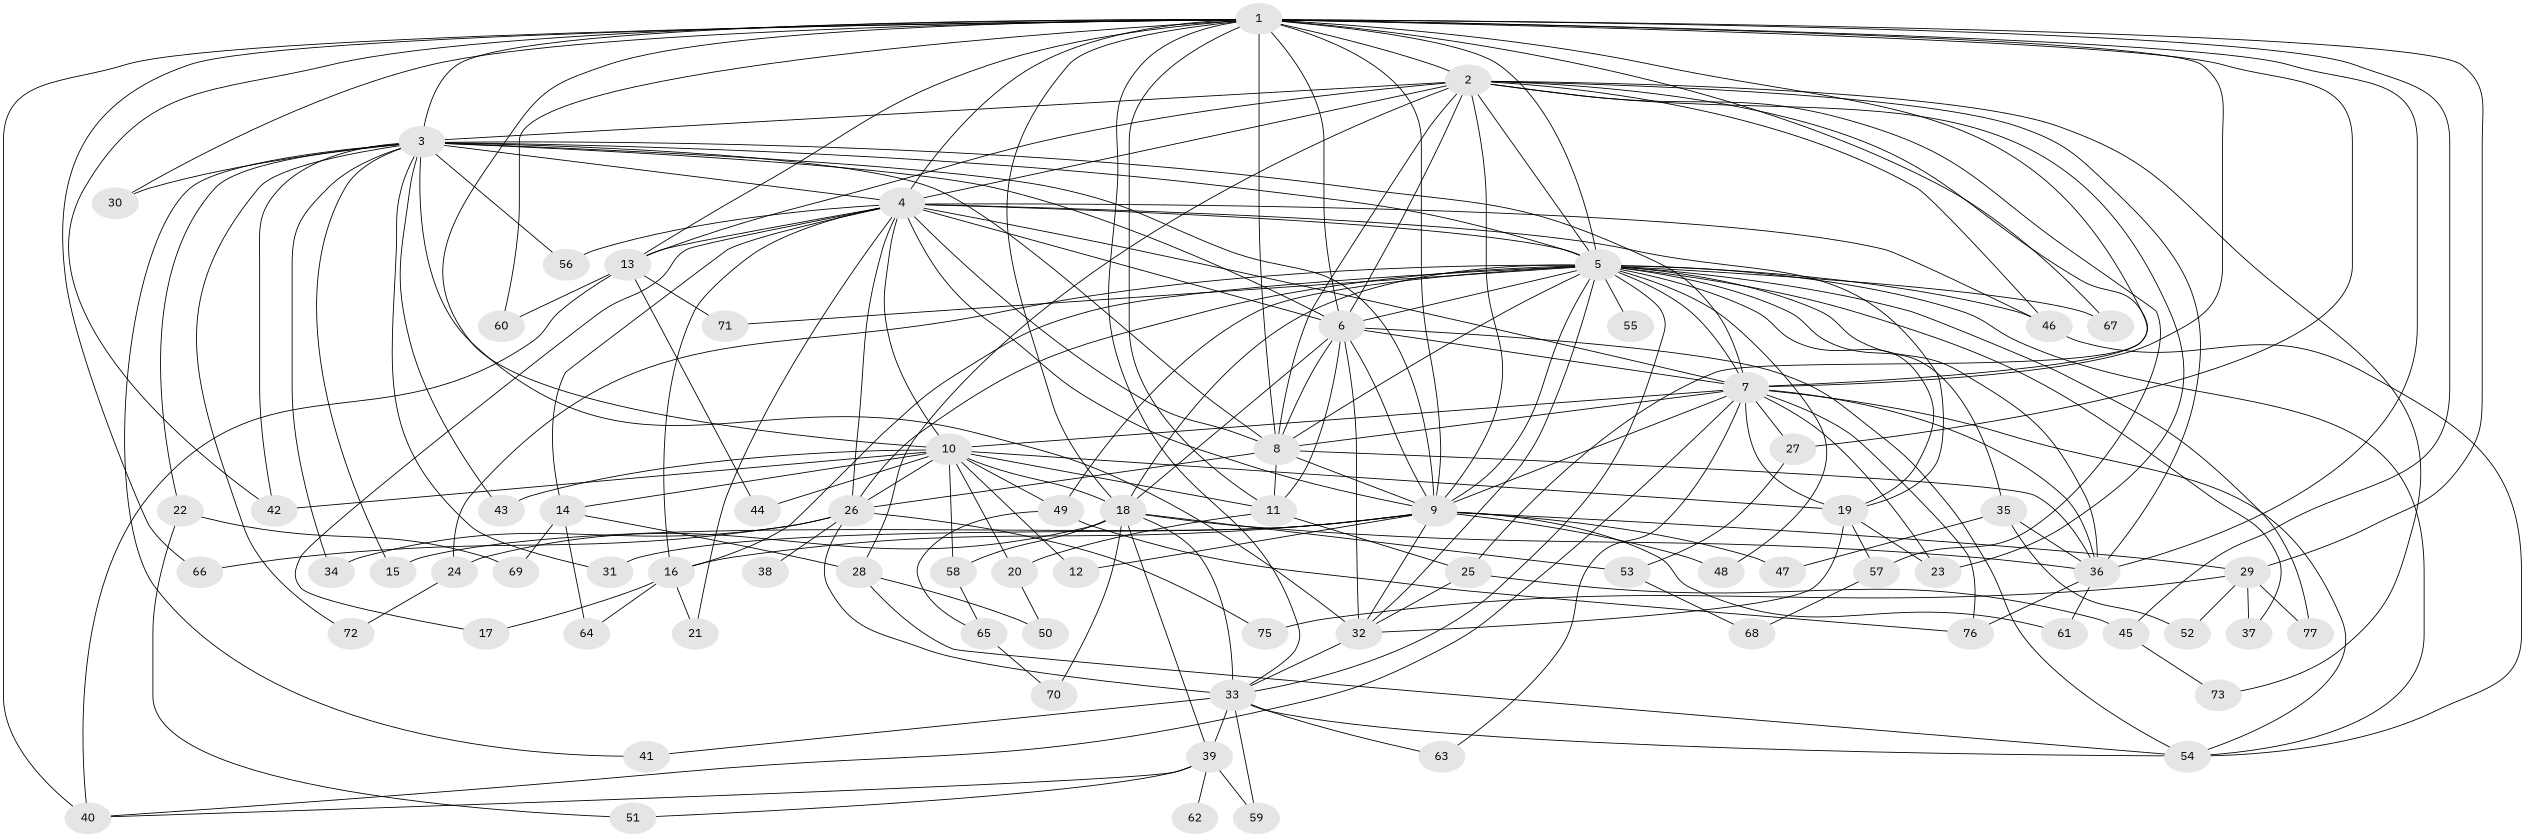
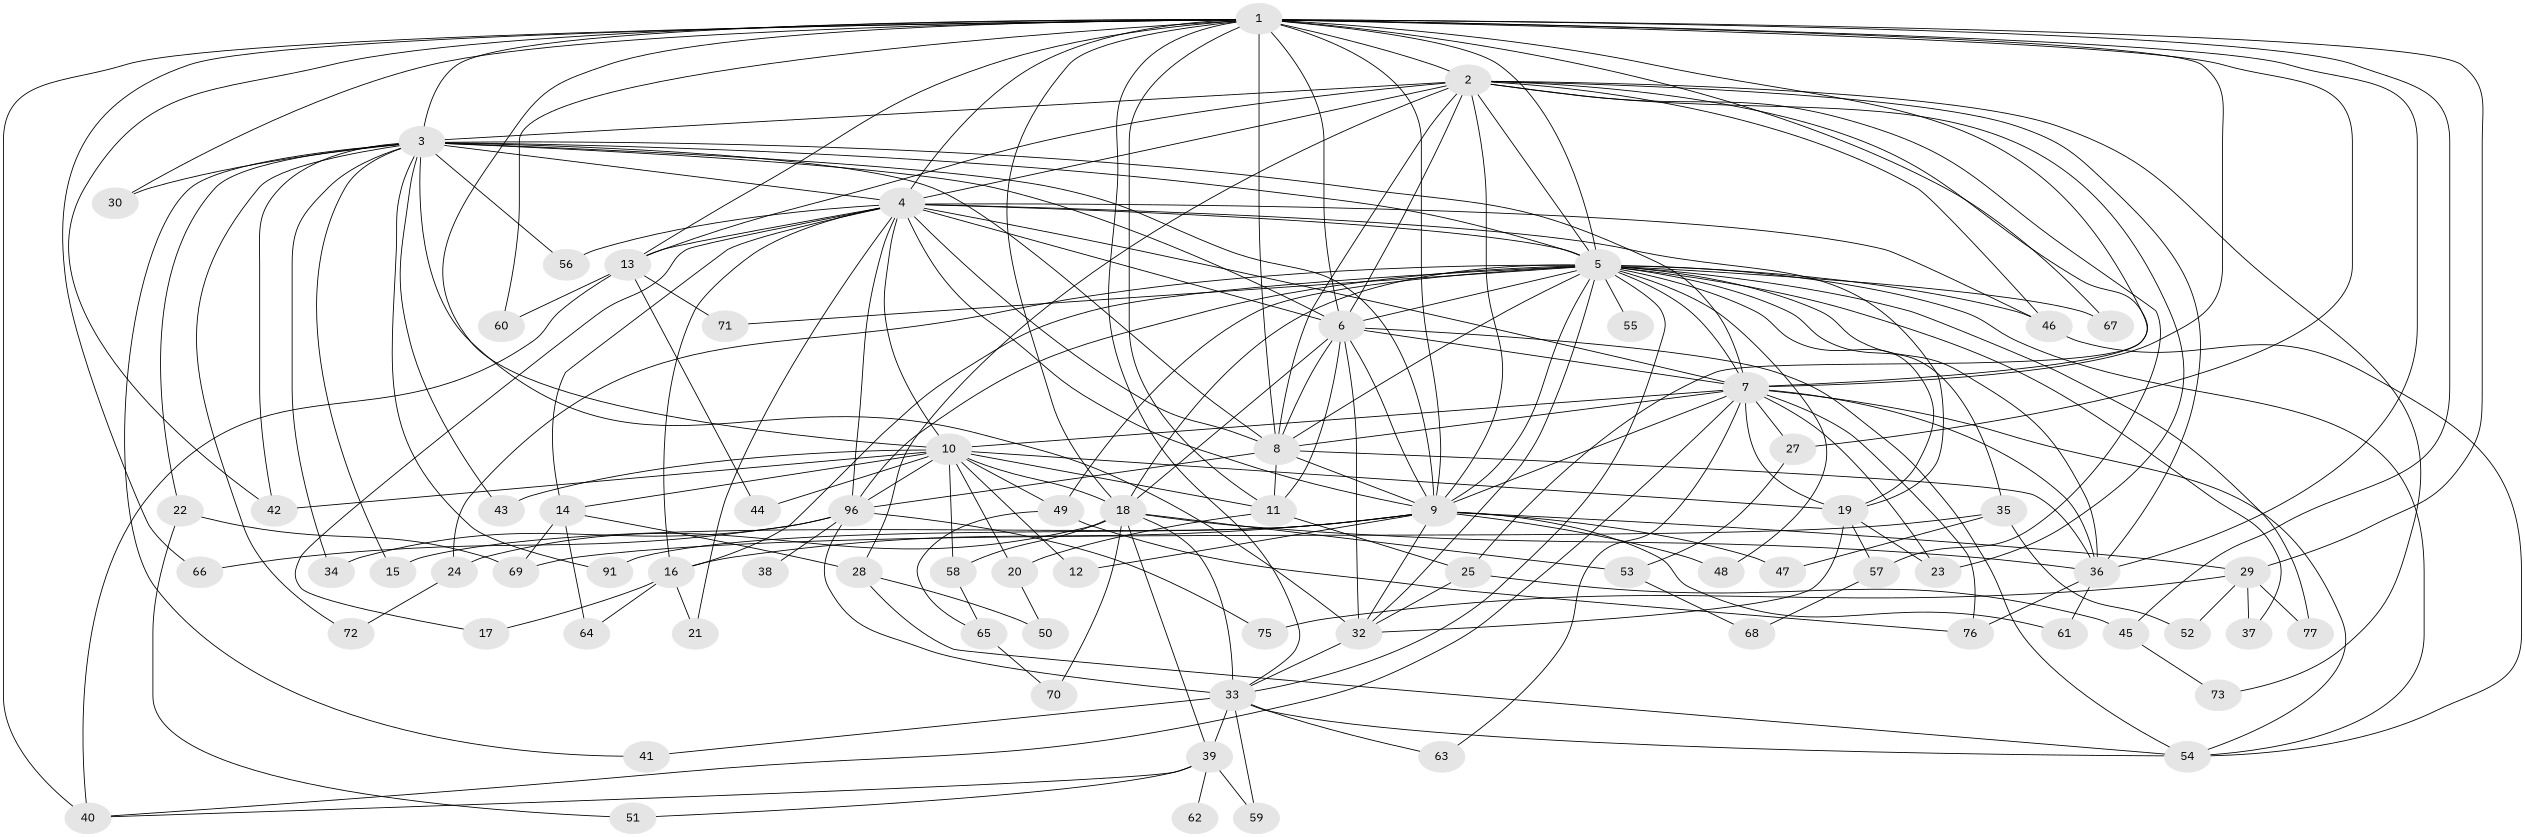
(852, 511) -> (852, 511)
(2051, 542) -> (1259, 535)
(610, 572) -> (610, 572)
